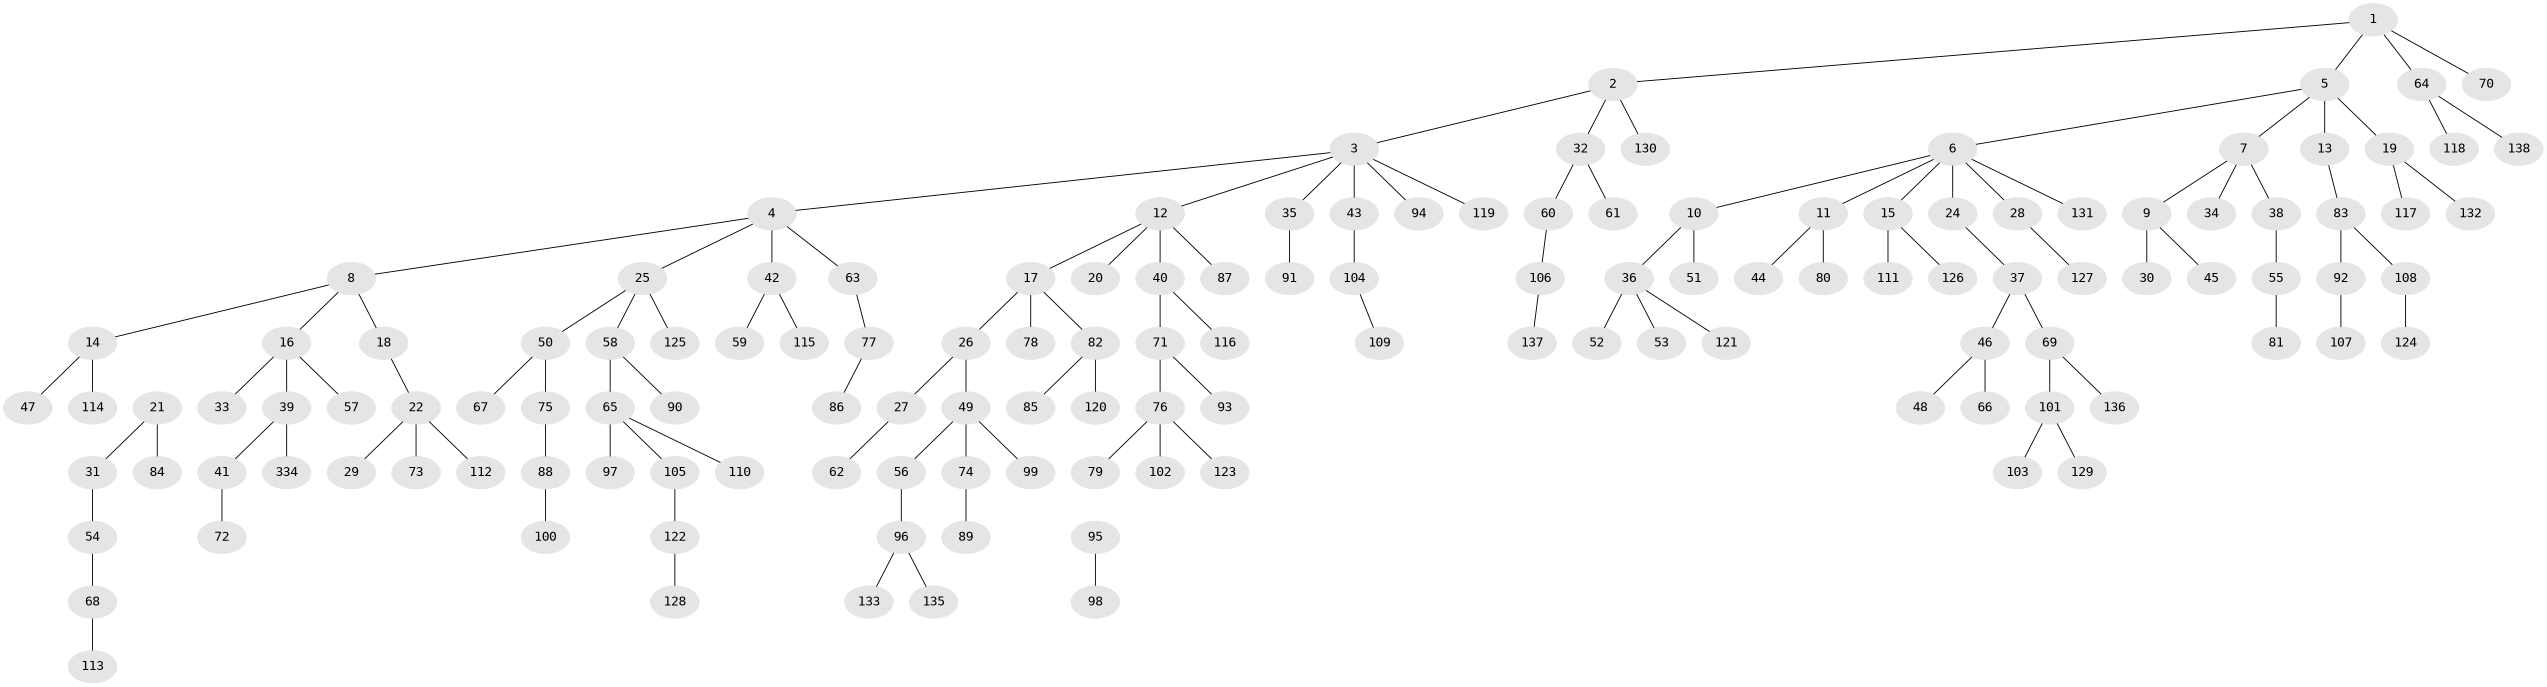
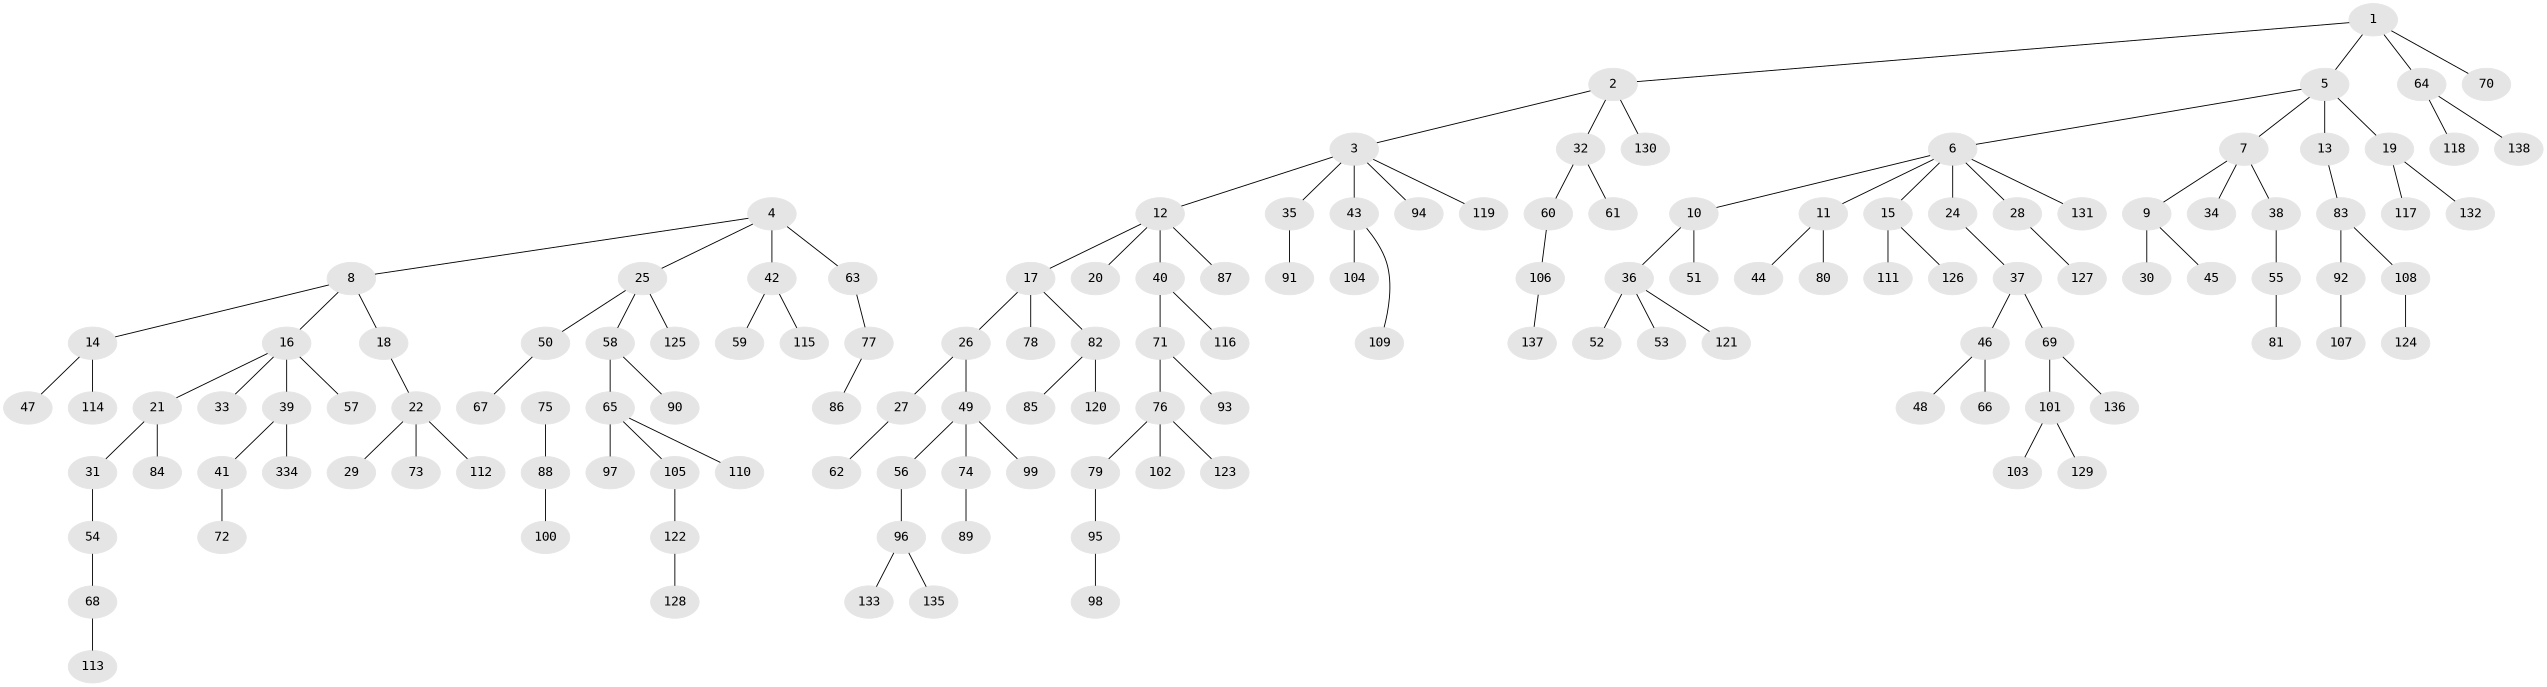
(1063, 182) -> none
(1367, 311) -> (1389, 275)
none -> (222, 376)
(545, 376) -> none
none -> (1095, 505)
